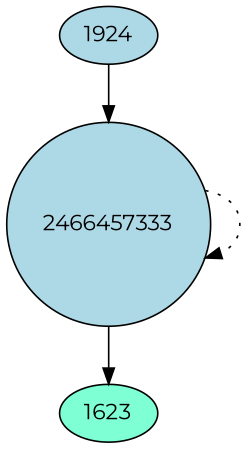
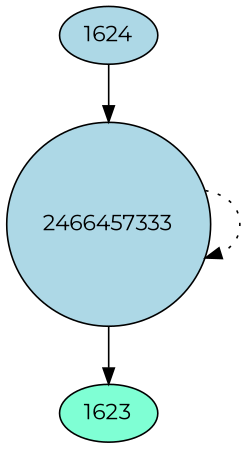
(109, 35) -> (109, 35)
